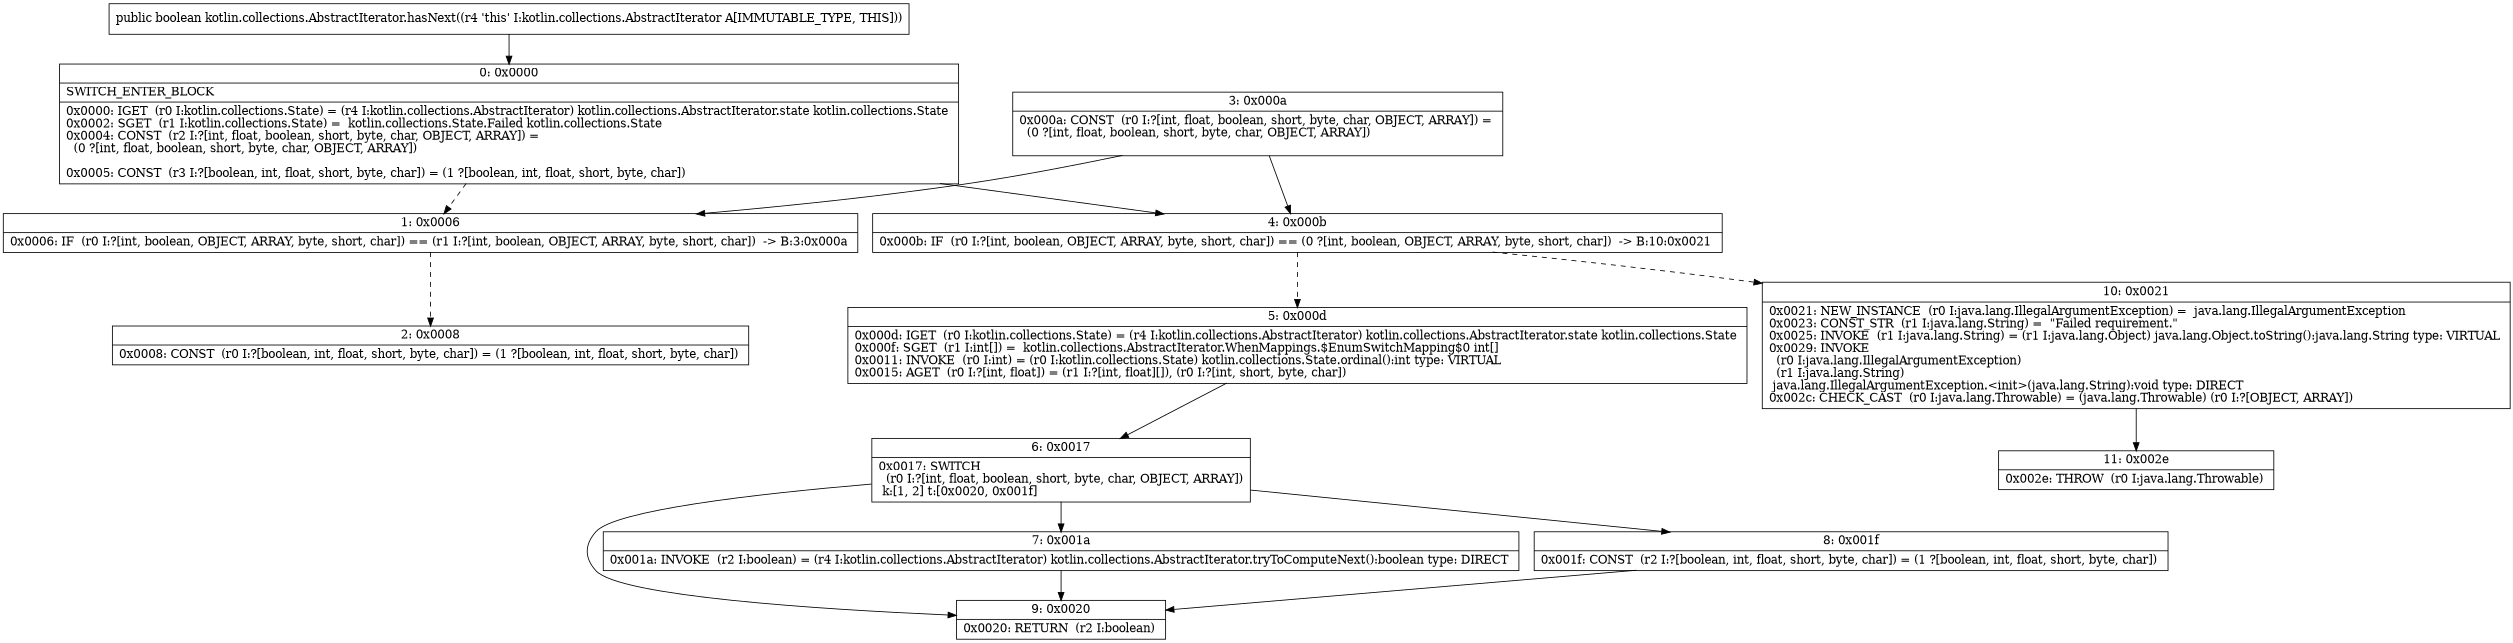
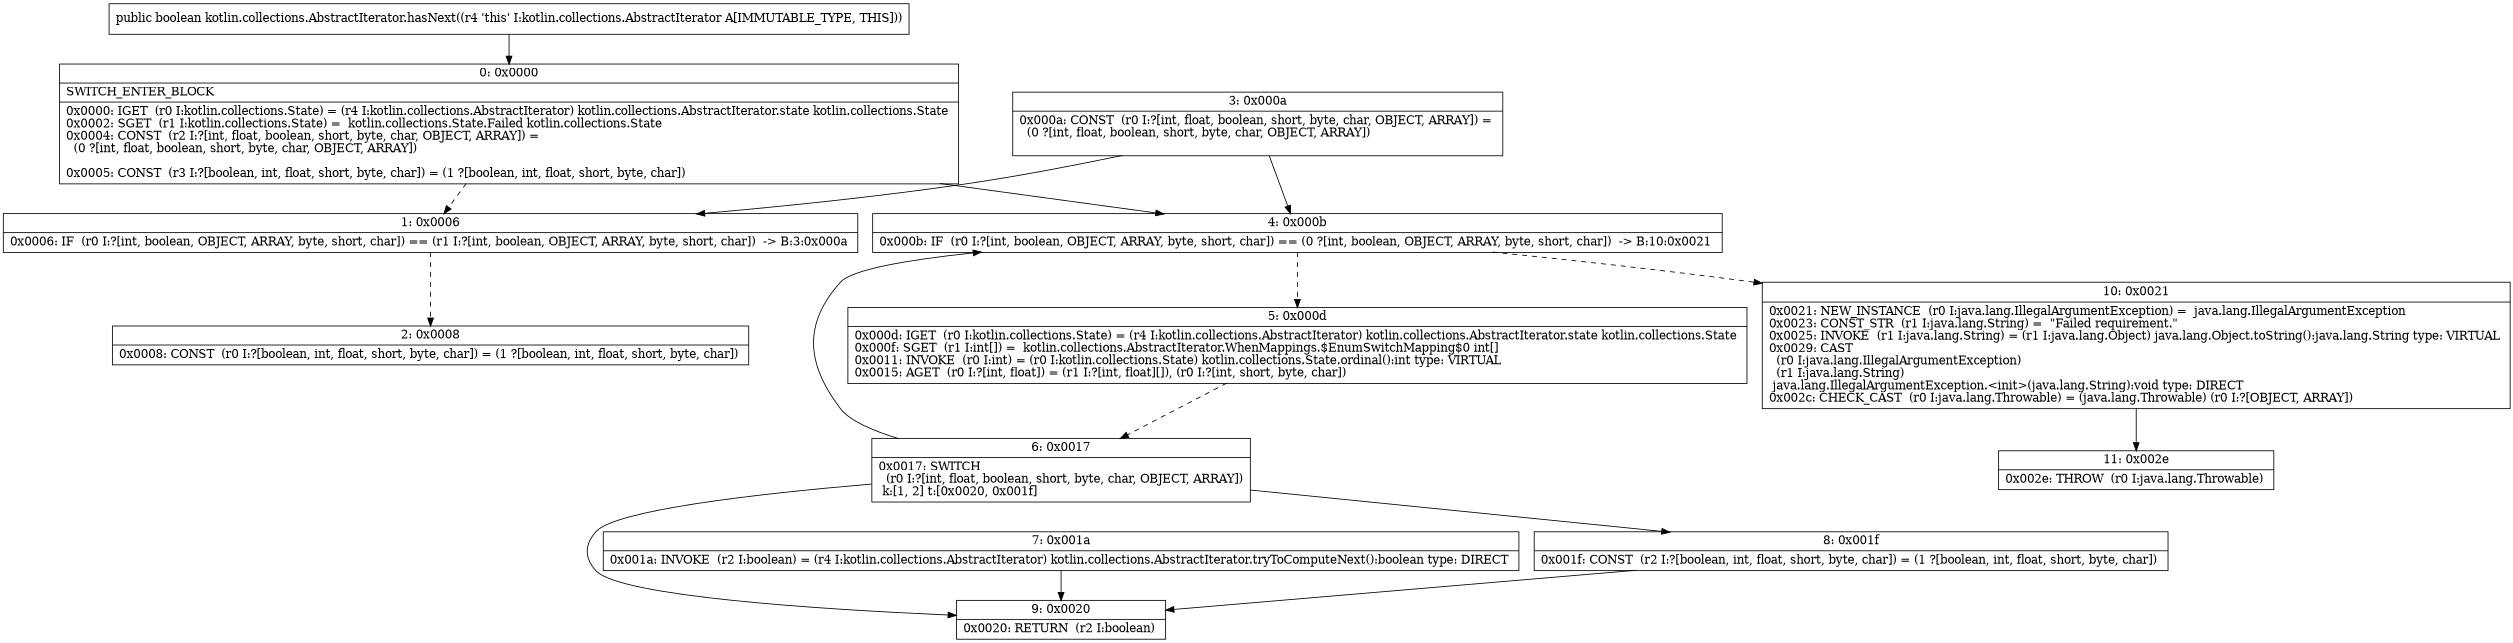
(1823, 349) -> (1815, 349)
(1177, 409) -> (1177, 409)
(1061, 513) -> (821, 311)
